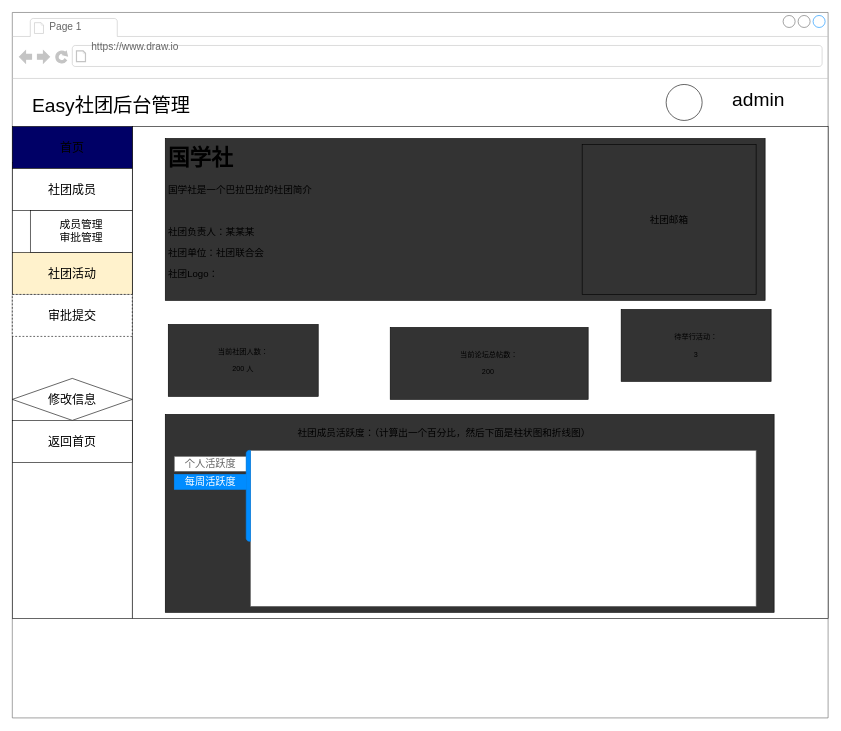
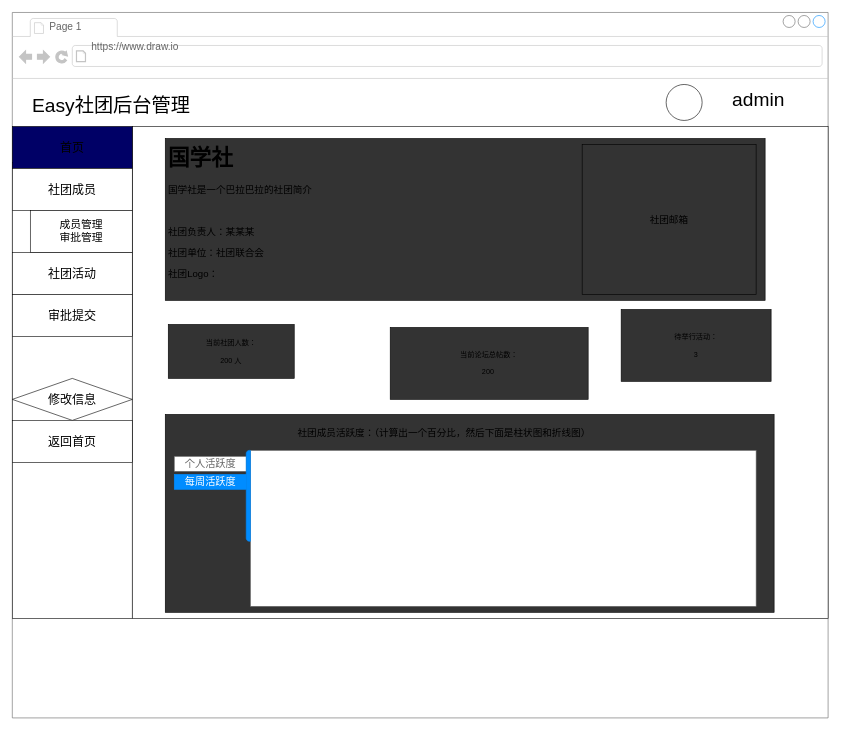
(72, 273) -> (72, 273)
(72, 315) -> (72, 315)
(243, 360) -> (231, 351)
